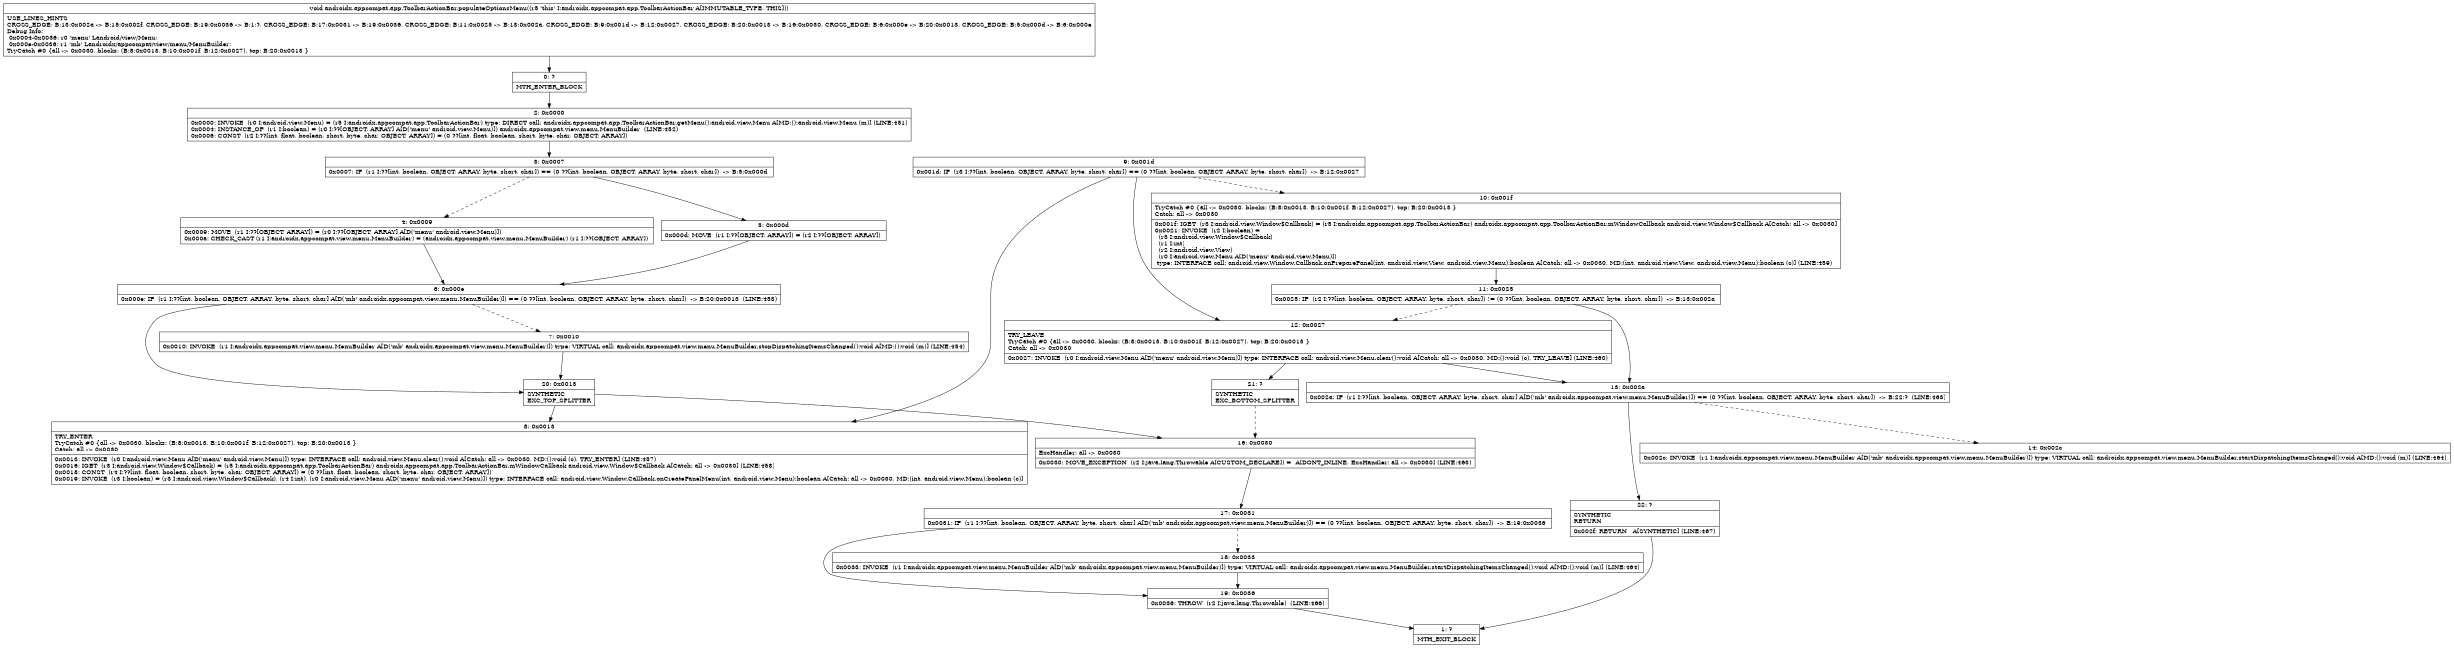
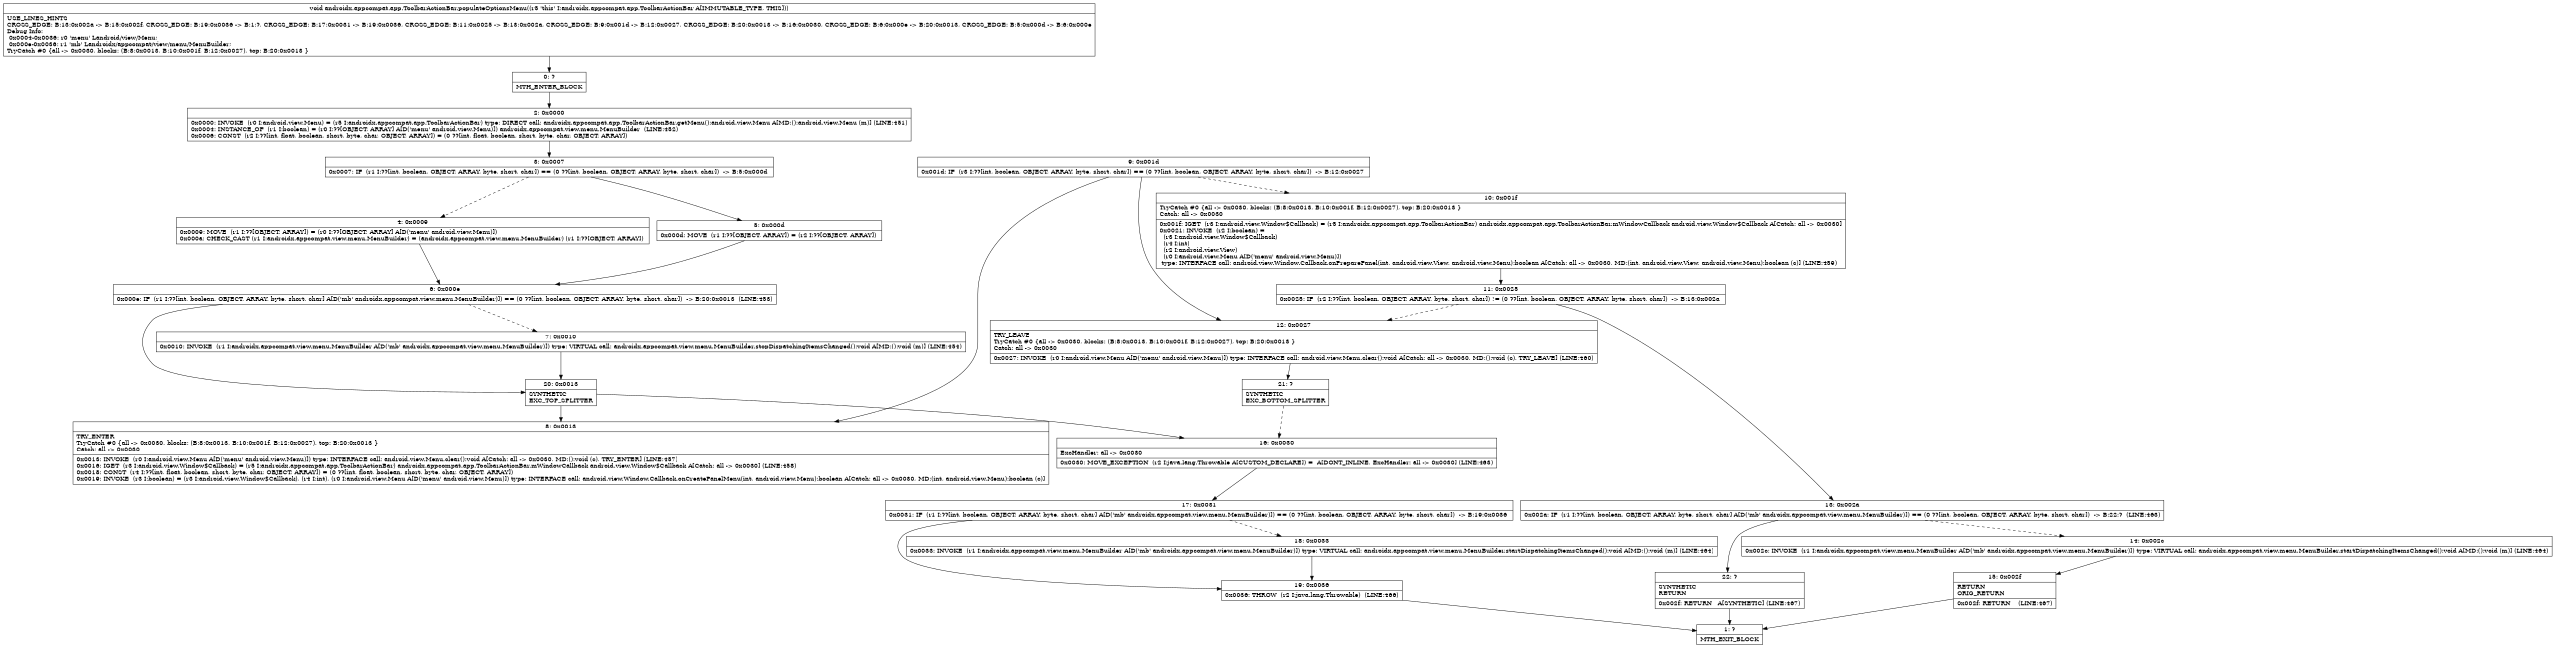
(1170, 244) -> (1175, 244)
(1503, 373) -> none
none -> (2005, 590)
